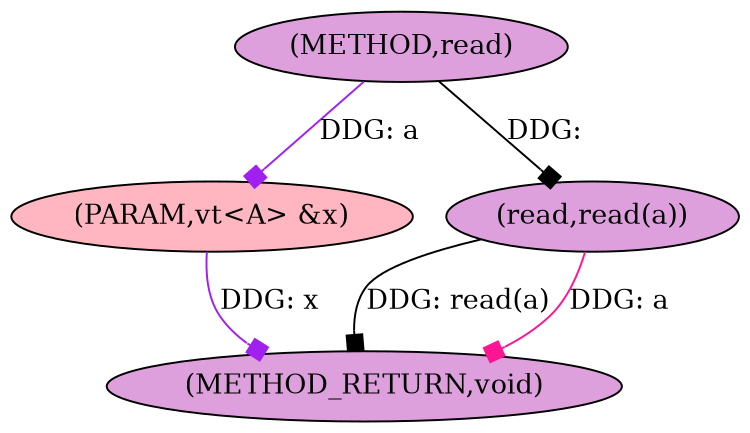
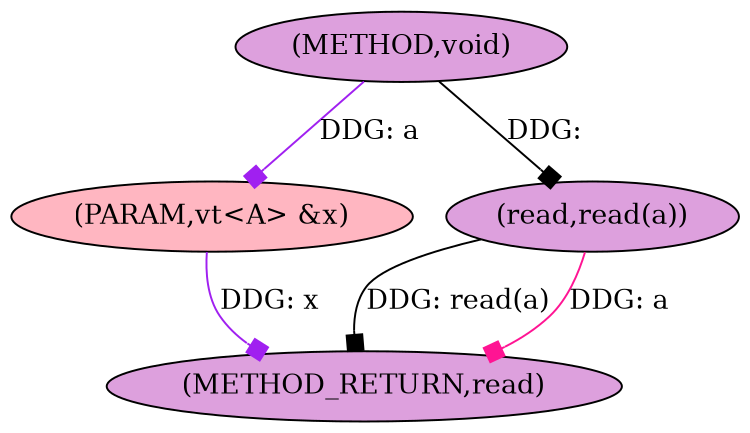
(401, 47) -> (401, 47)
(364, 386) -> (364, 386)
